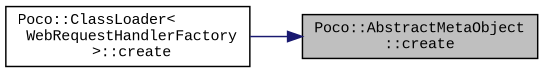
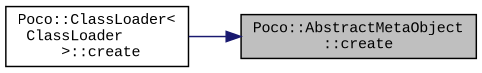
(128, 37) -> (97, 37)
